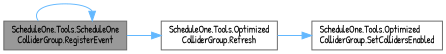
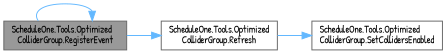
(65, 36) -> (65, 36)
